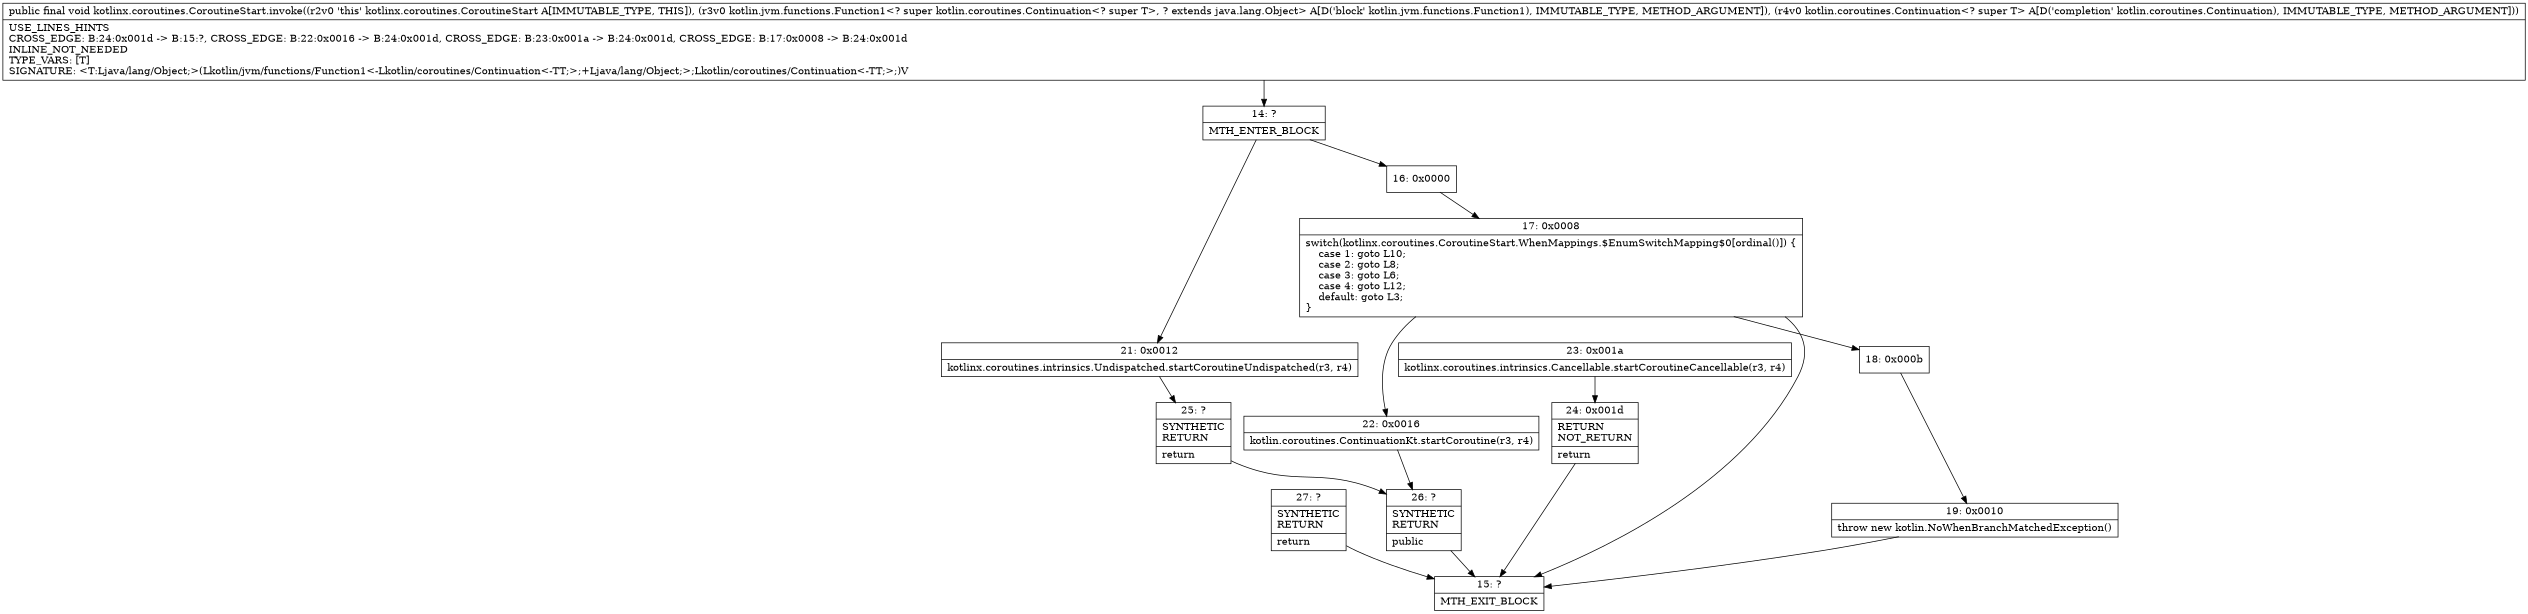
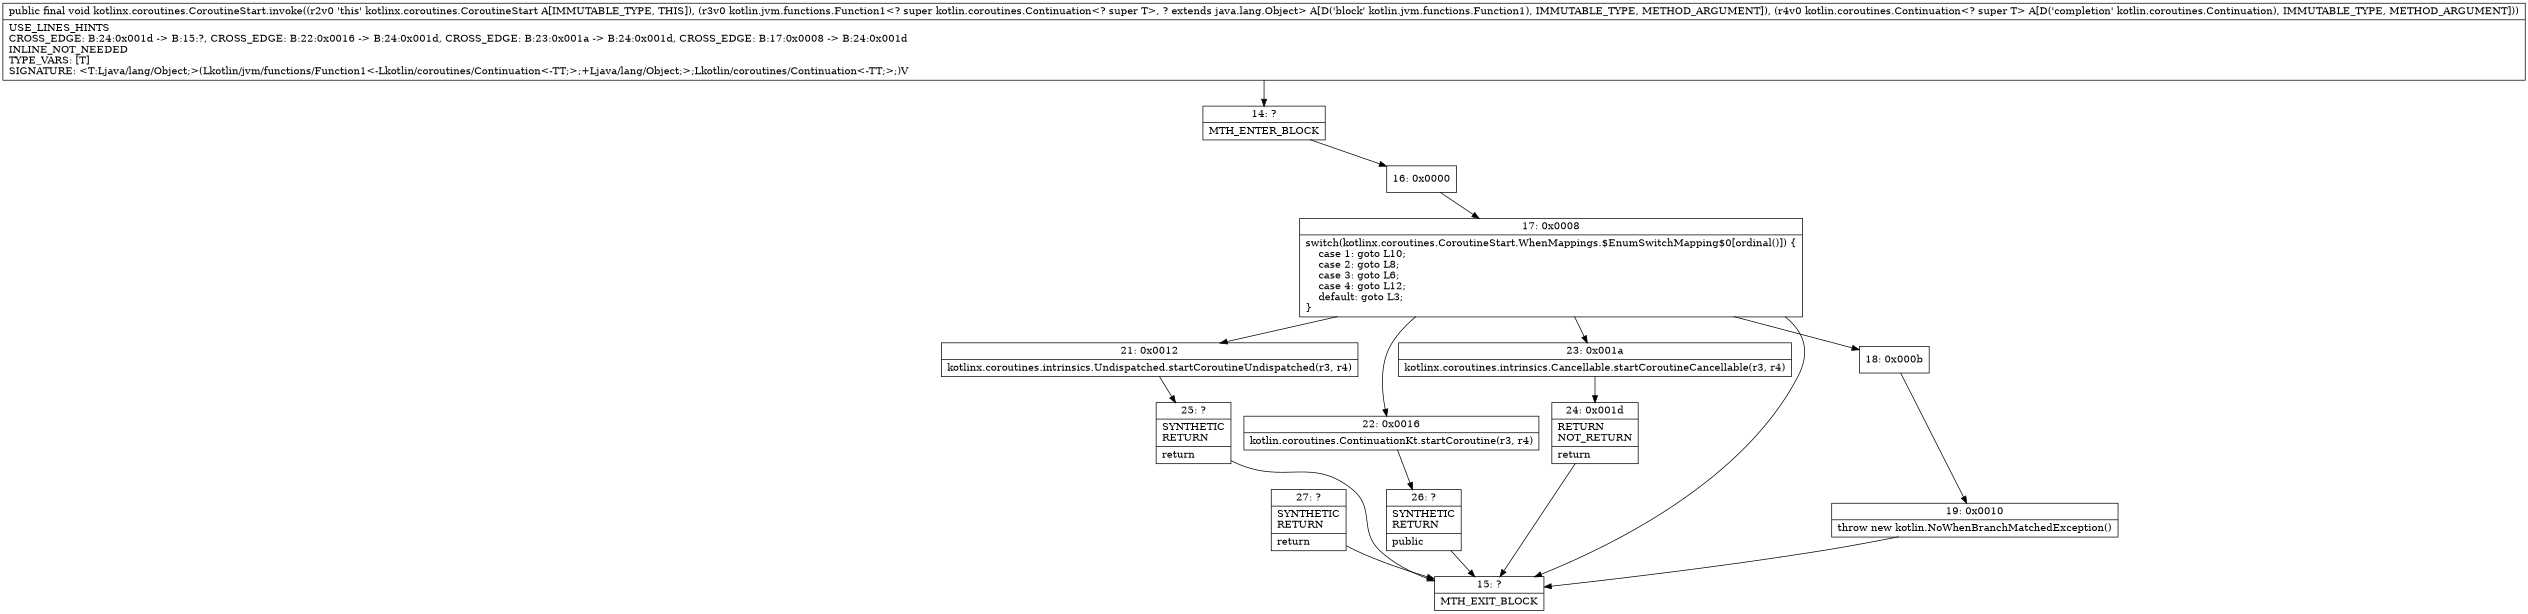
(1208, 238) -> (1282, 329)
none -> (1579, 327)
(1305, 477) -> (1351, 489)
